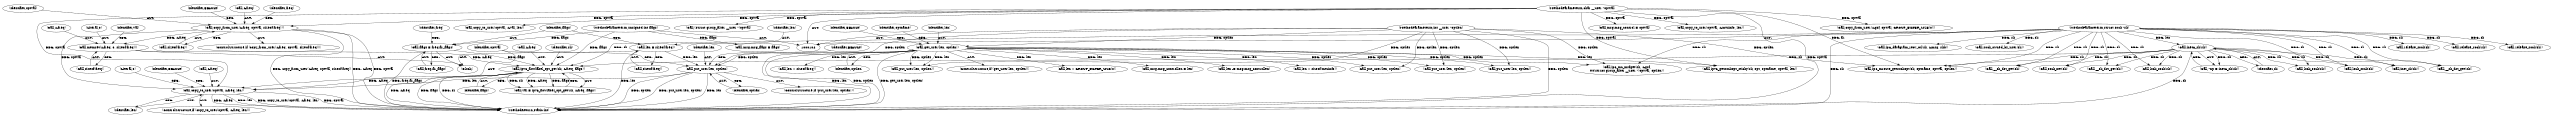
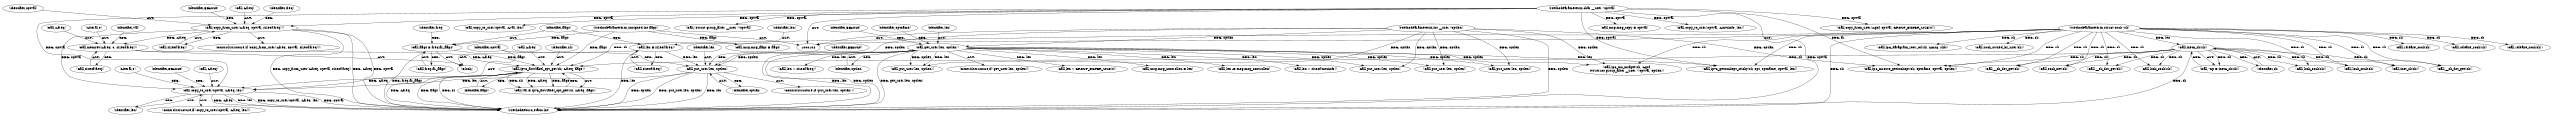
(1624, 28) -> (1624, 28)
none -> (1905, 33)
